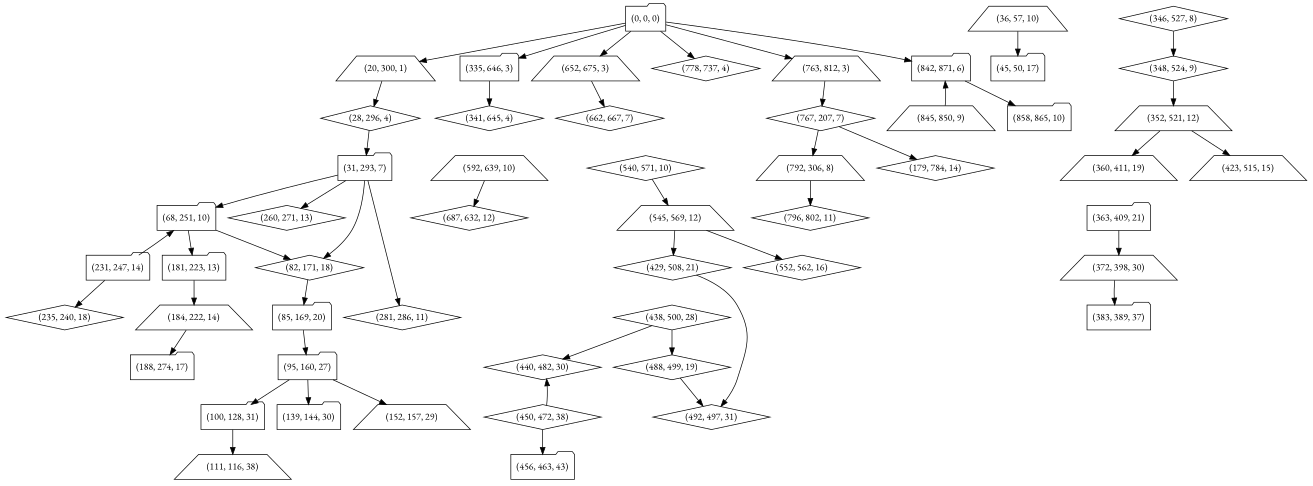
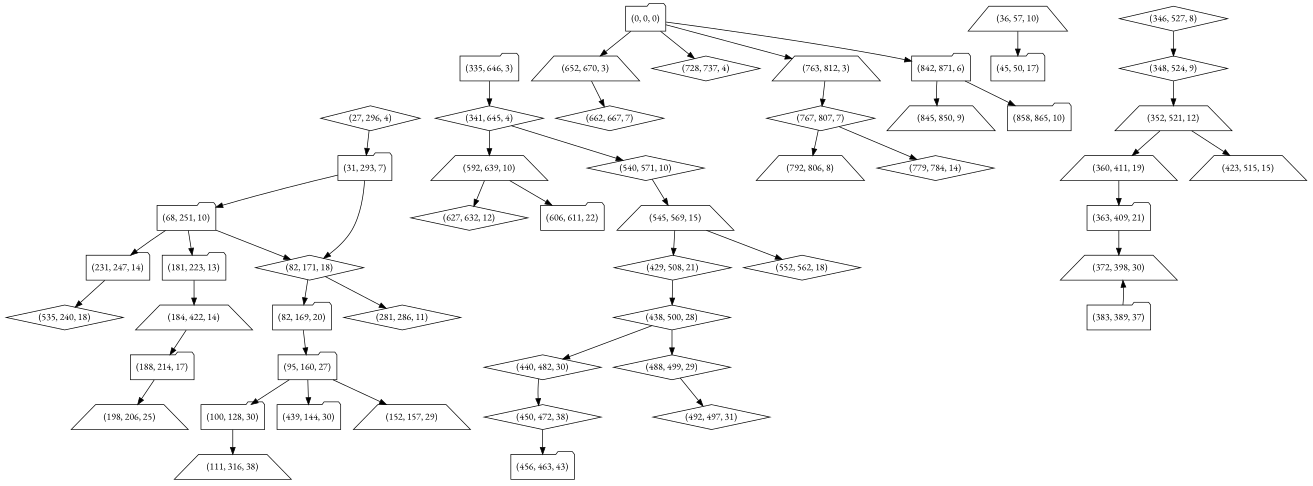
(575, 41) -> none
(386, 68) -> none
(586, 68) -> (586, 68)
(706, 68) -> (706, 68)
(946, 97) -> (936, 90)
(370, 118) -> (370, 118)
(821, 118) -> (821, 118)
none -> (489, 140)
none -> (564, 142)
(810, 168) -> (810, 168)
(936, 168) -> (936, 168)
none -> (1119, 190)
(287, 218) -> none
(469, 218) -> (469, 218)
none -> (572, 218)
(675, 218) -> (675, 218)
(810, 218) -> none
(383, 240) -> (353, 291)
(154, 245) -> (151, 240)
(802, 268) -> (802, 268)
(1114, 289) -> (1123, 296)
(65, 317) -> (65, 317)
(194, 317) -> (194, 317)
(302, 317) -> (302, 317)
(746, 329) -> (672, 289)
(162, 367) -> (162, 367)
(672, 367) -> (672, 367)
(547, 396) -> (538, 389)
none -> (130, 417)
(233, 417) -> (233, 417)
(309, 417) -> (309, 417)
(233, 467) -> (233, 467)
